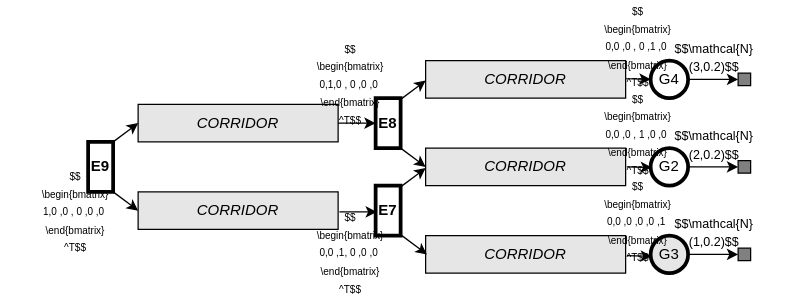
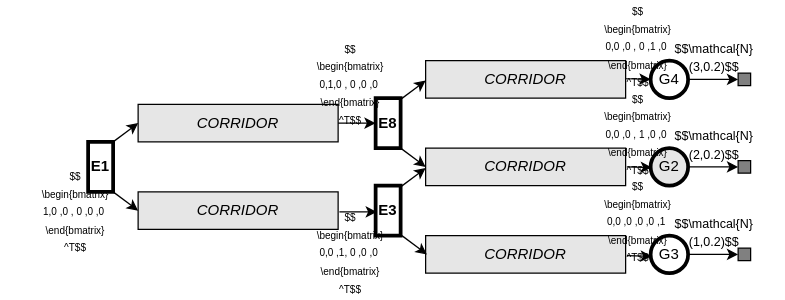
(101, 167) -> (101, 167)
(669, 167) -> (669, 167)
(388, 211) -> (388, 211)
(669, 254) -> (669, 254)
